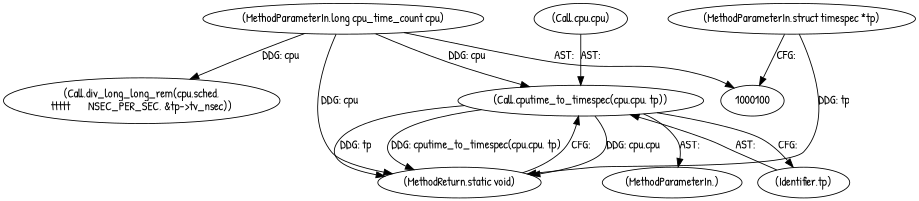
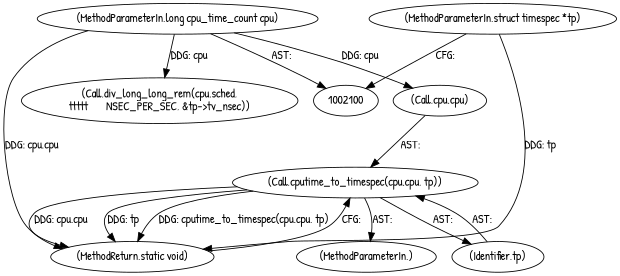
(447, 62) -> (320, 56)
(339, 101) -> (32, 145)
(752, 101) -> (346, 101)
(789, 145) -> (445, 220)
